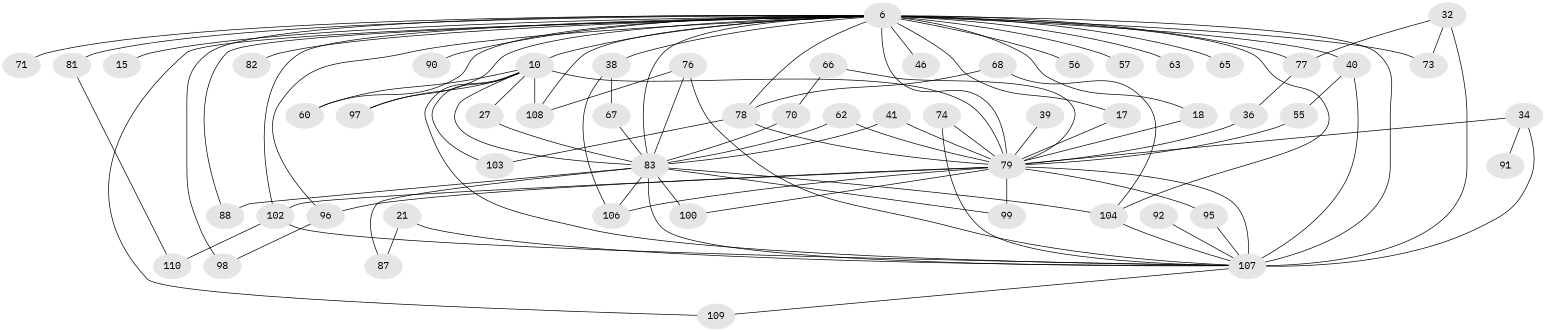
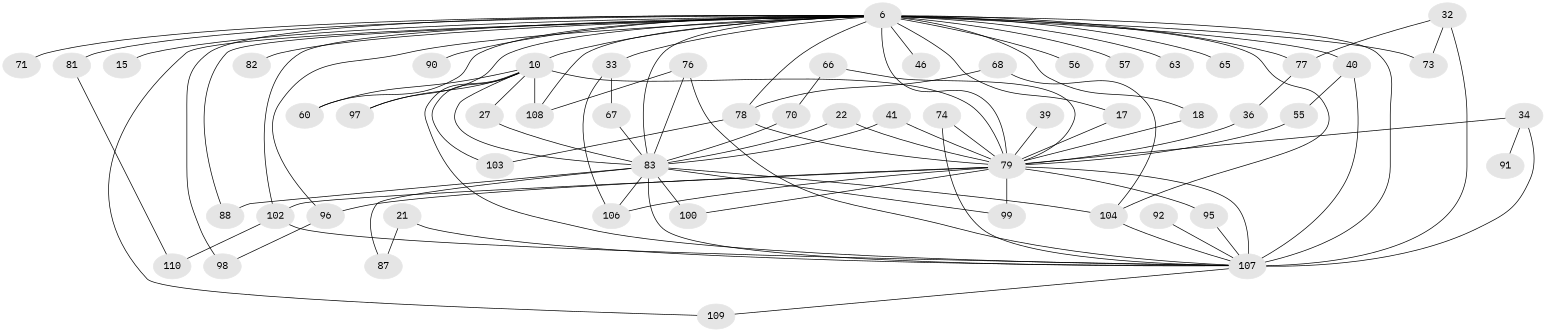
(611, 66) -> (611, 66)
(842, 116) -> (842, 116)
